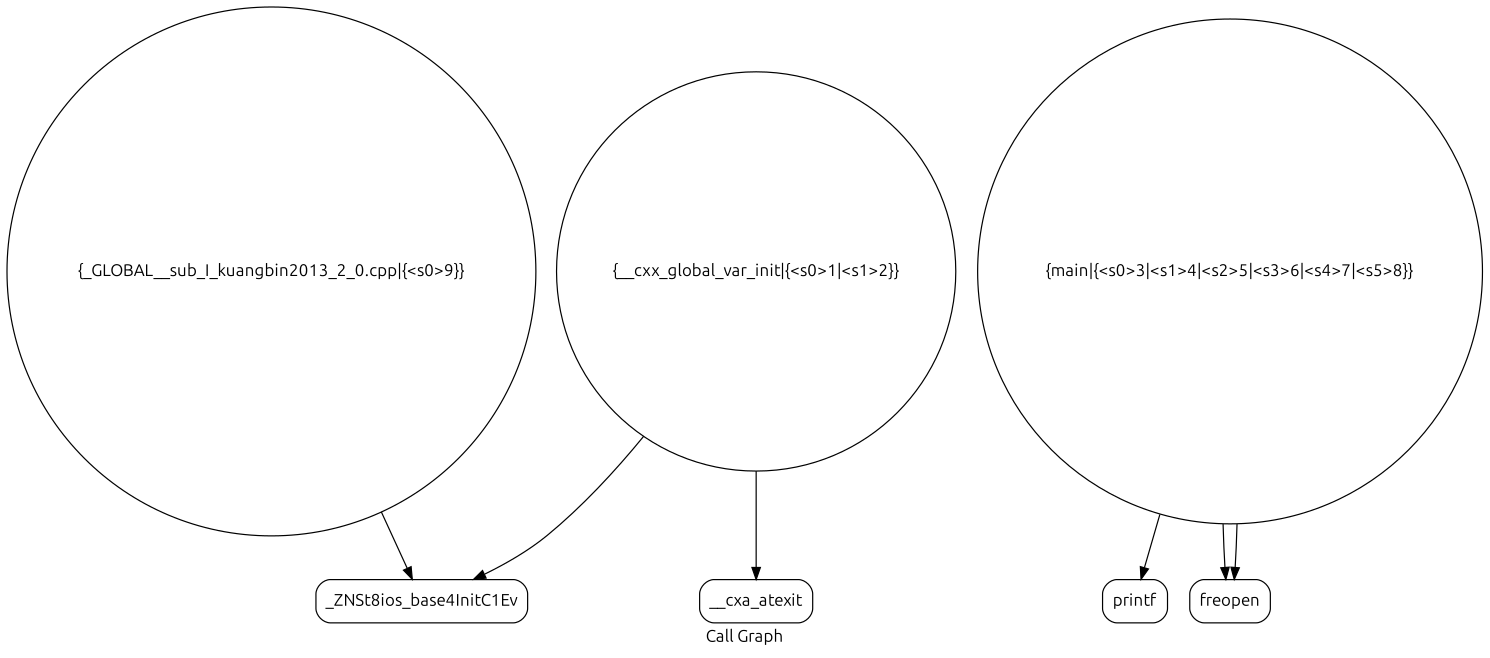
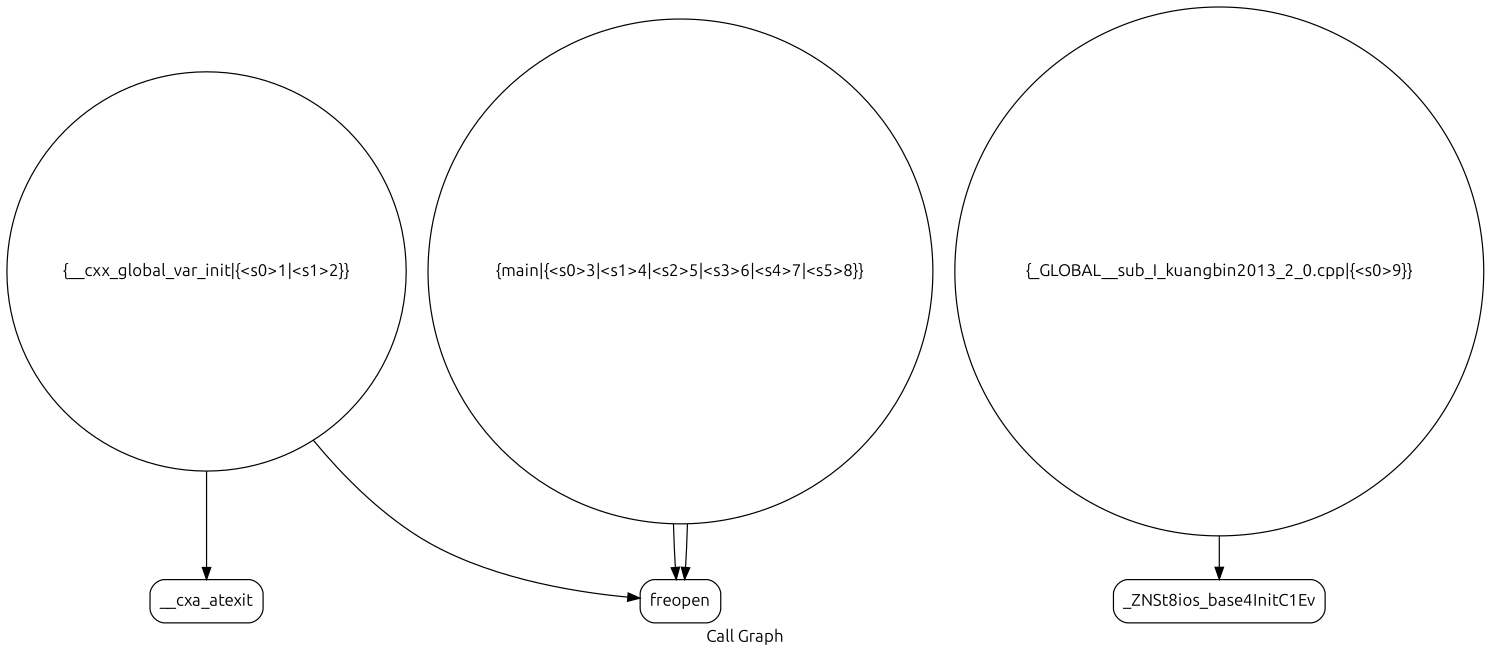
(572, 514) -> (452, 554)
(1135, 601) -> none
